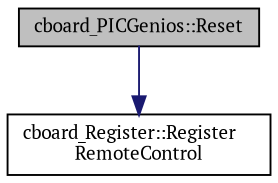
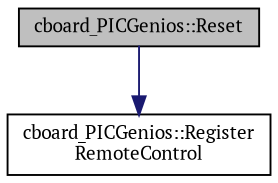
(139, 145) -> (139, 145)
